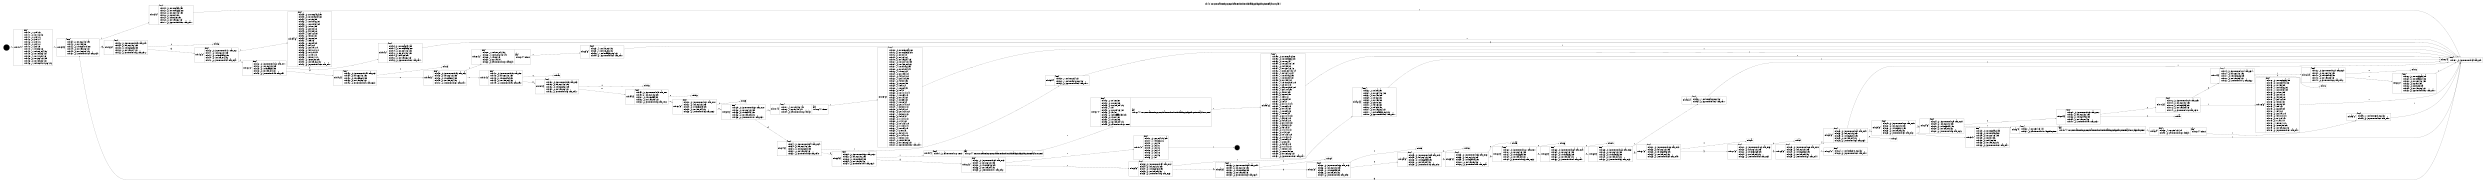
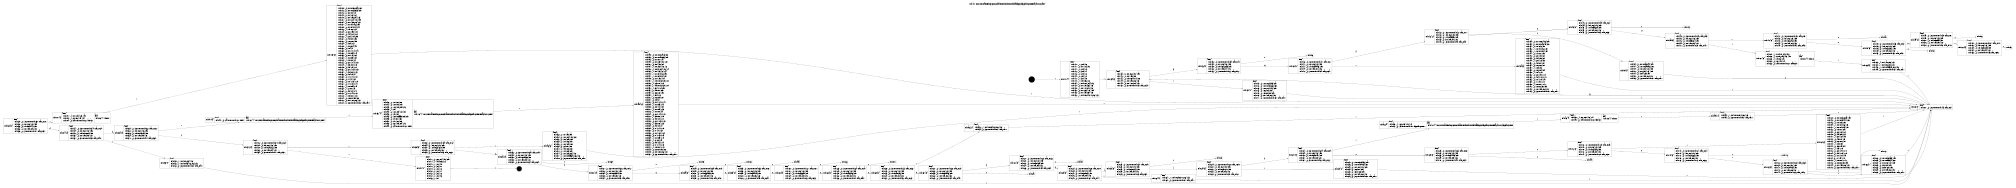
(2129, 66) -> (1587, 180)
(719, 109) -> none
